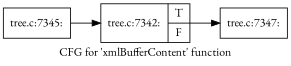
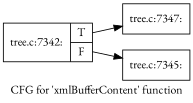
(81, 23) -> (103, 54)
